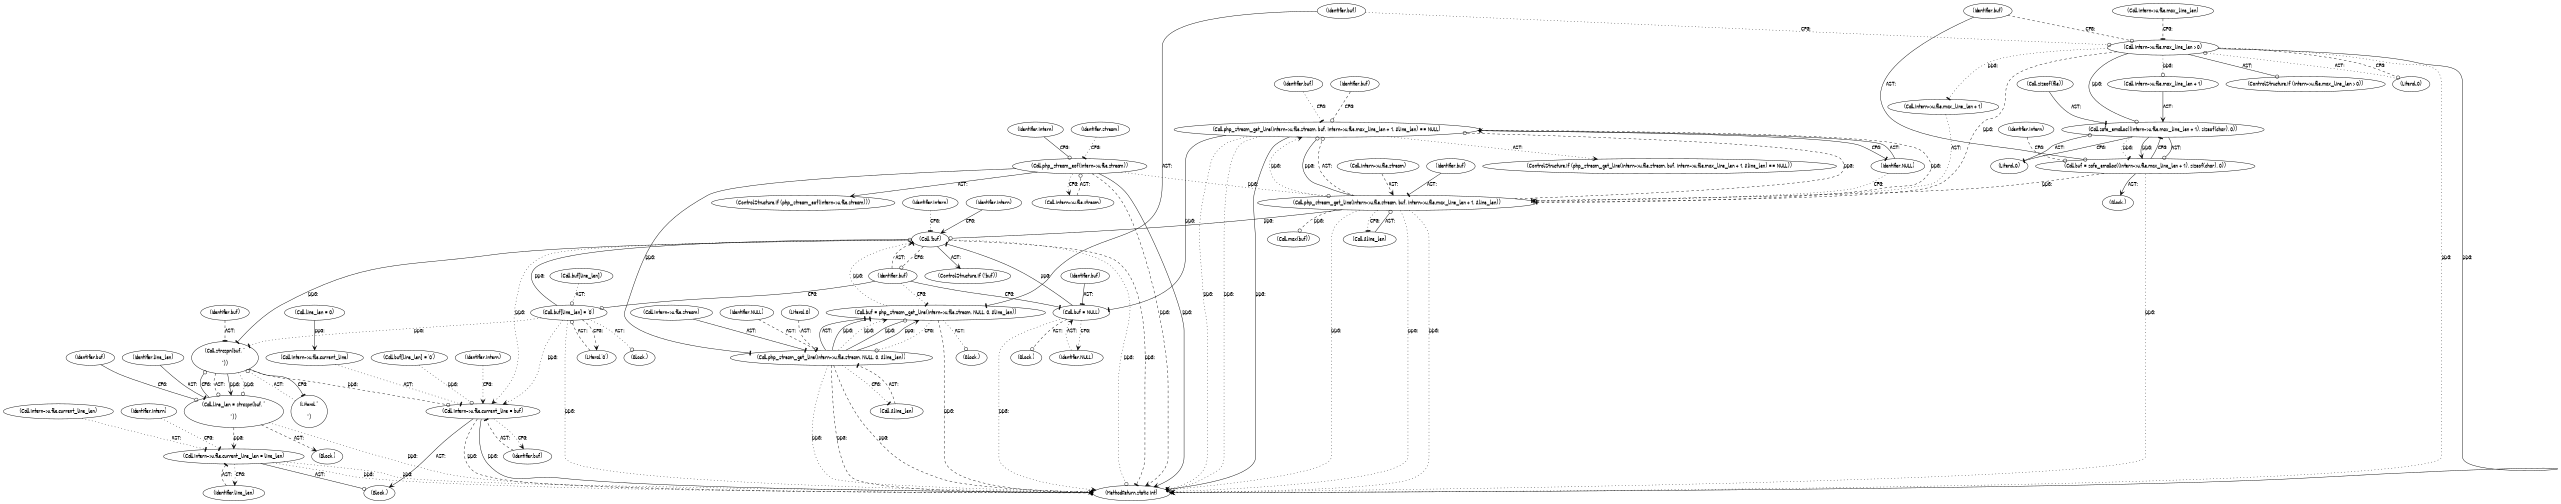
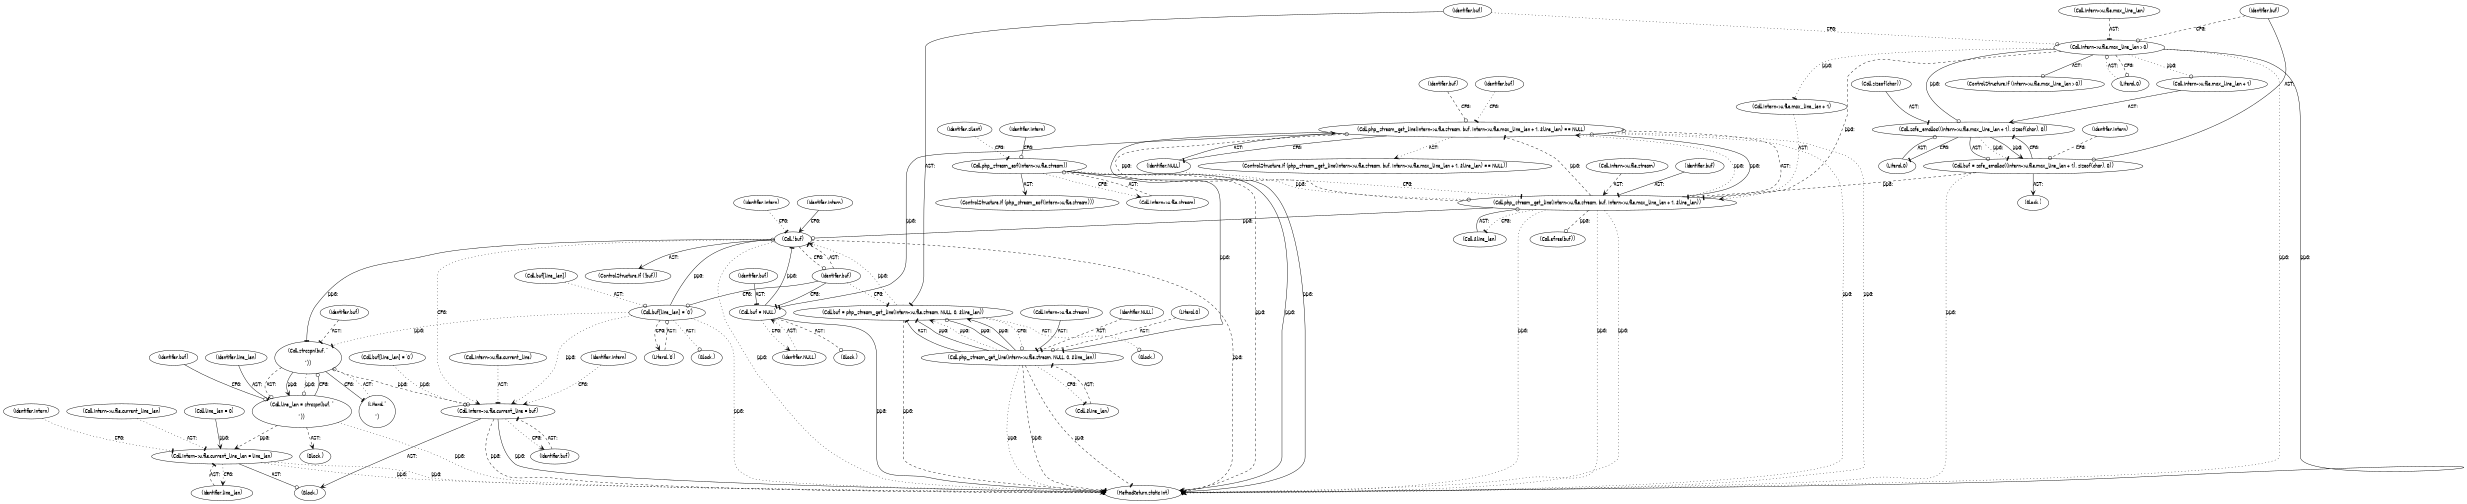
(2168, 29) -> (2115, 29)
(2045, 84) -> (1881, 84)
(1100, 130) -> (965, 130)
(1293, 239) -> (1558, 239)
(521, 313) -> (443, 313)
(315, 333) -> (218, 432)
(999, 419) -> (879, 466)
